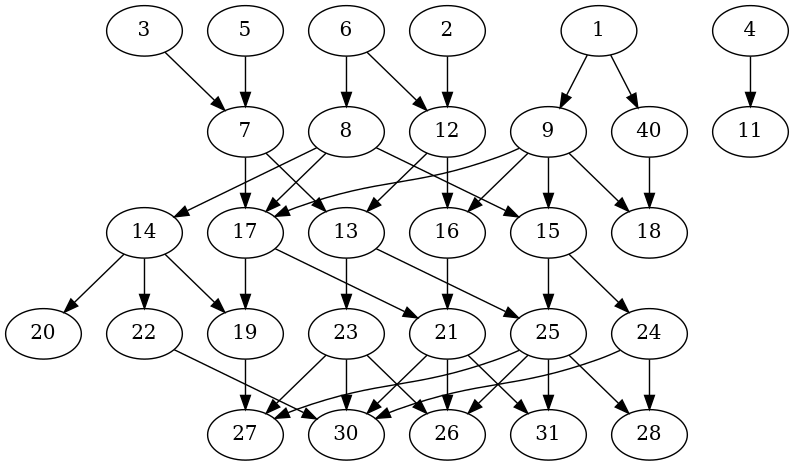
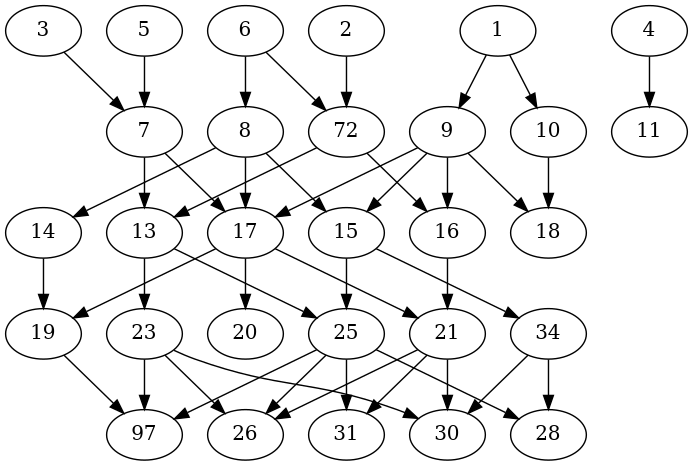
(447, 132) -> (346, 132)
(649, 132) -> (548, 132)
(99, 278) -> (245, 274)
(144, 334) -> none
(649, 334) -> (548, 334)
(245, 435) -> (144, 435)
